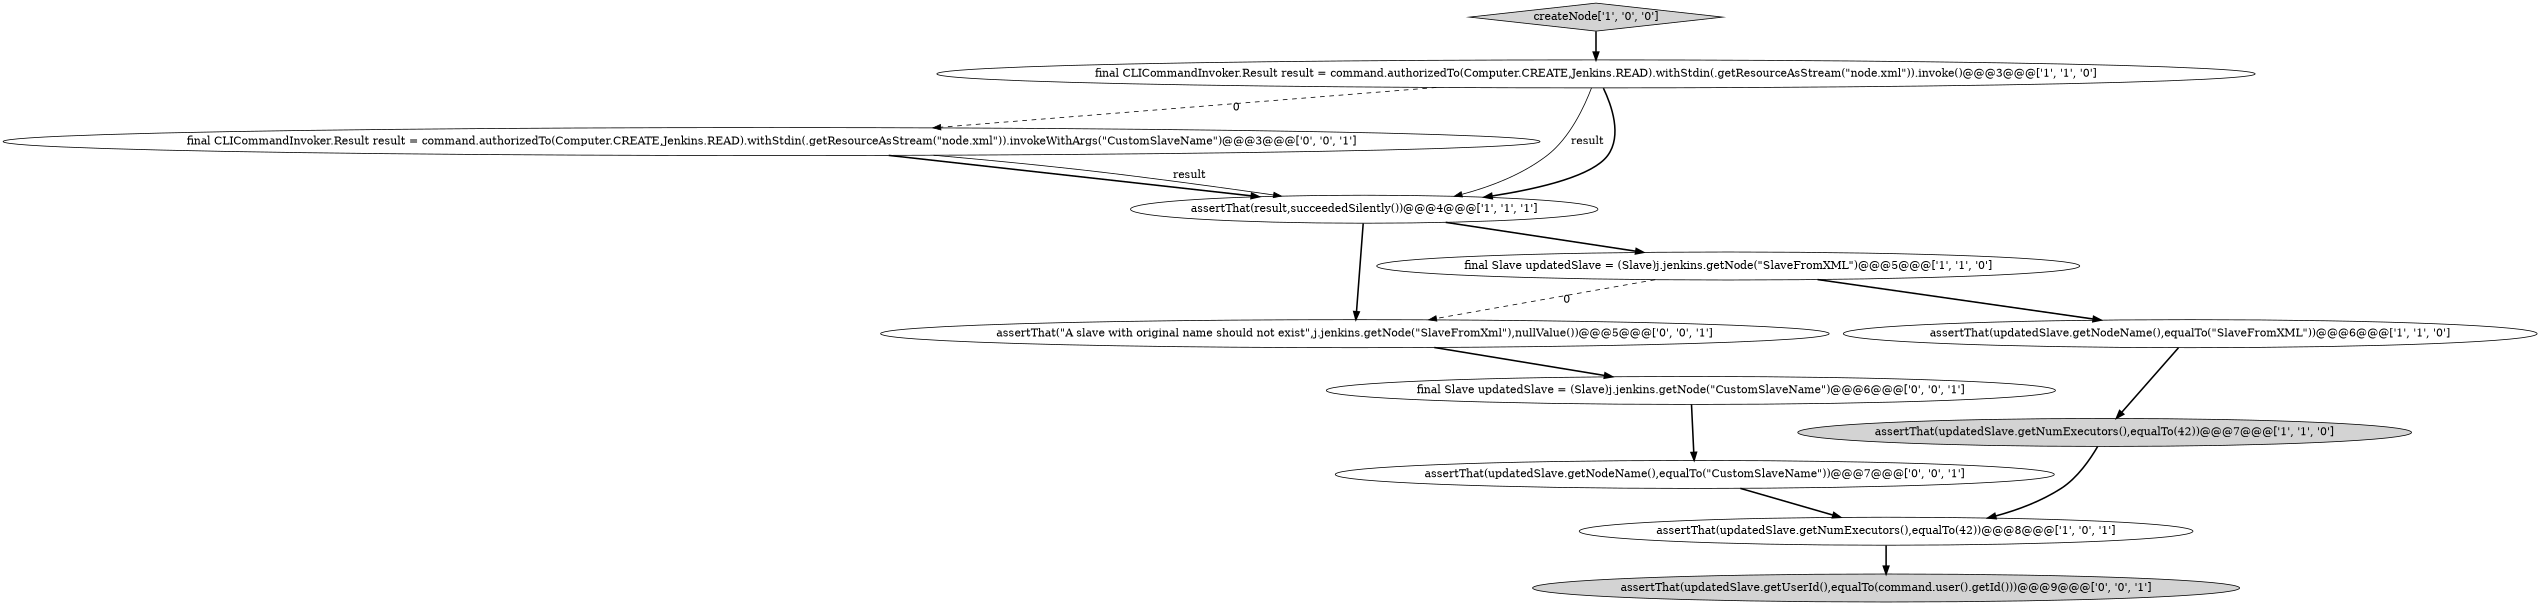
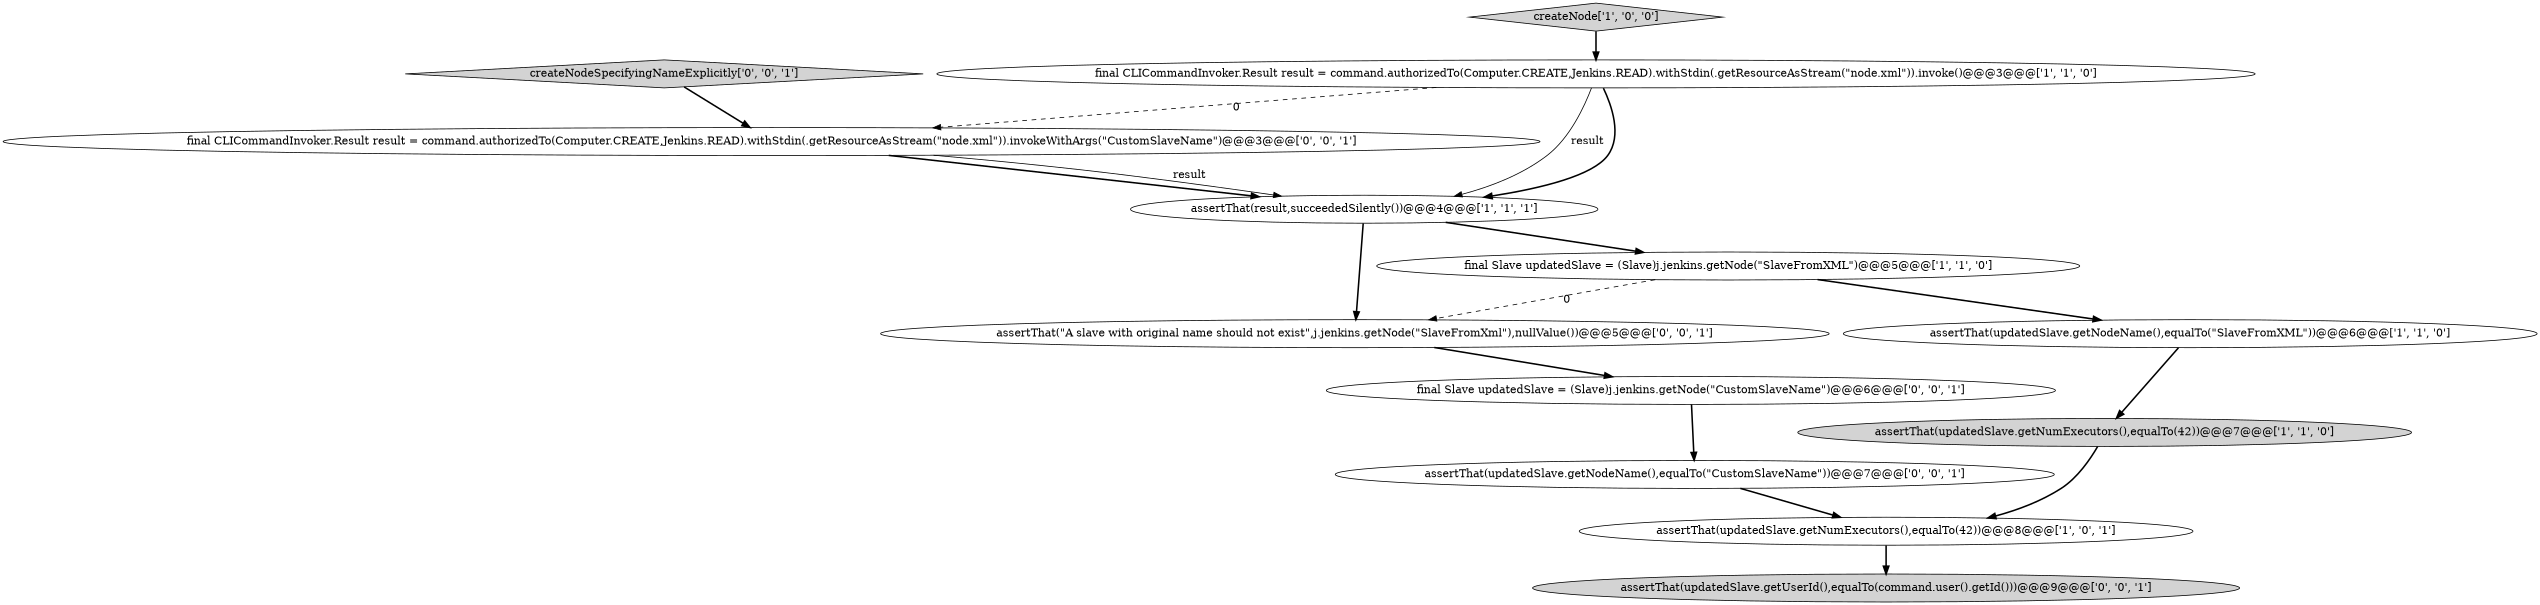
none -> (664, 74)
